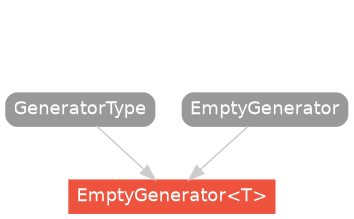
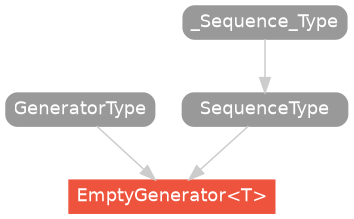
none -> (265, 23)
(265, 110) -> (265, 110)
